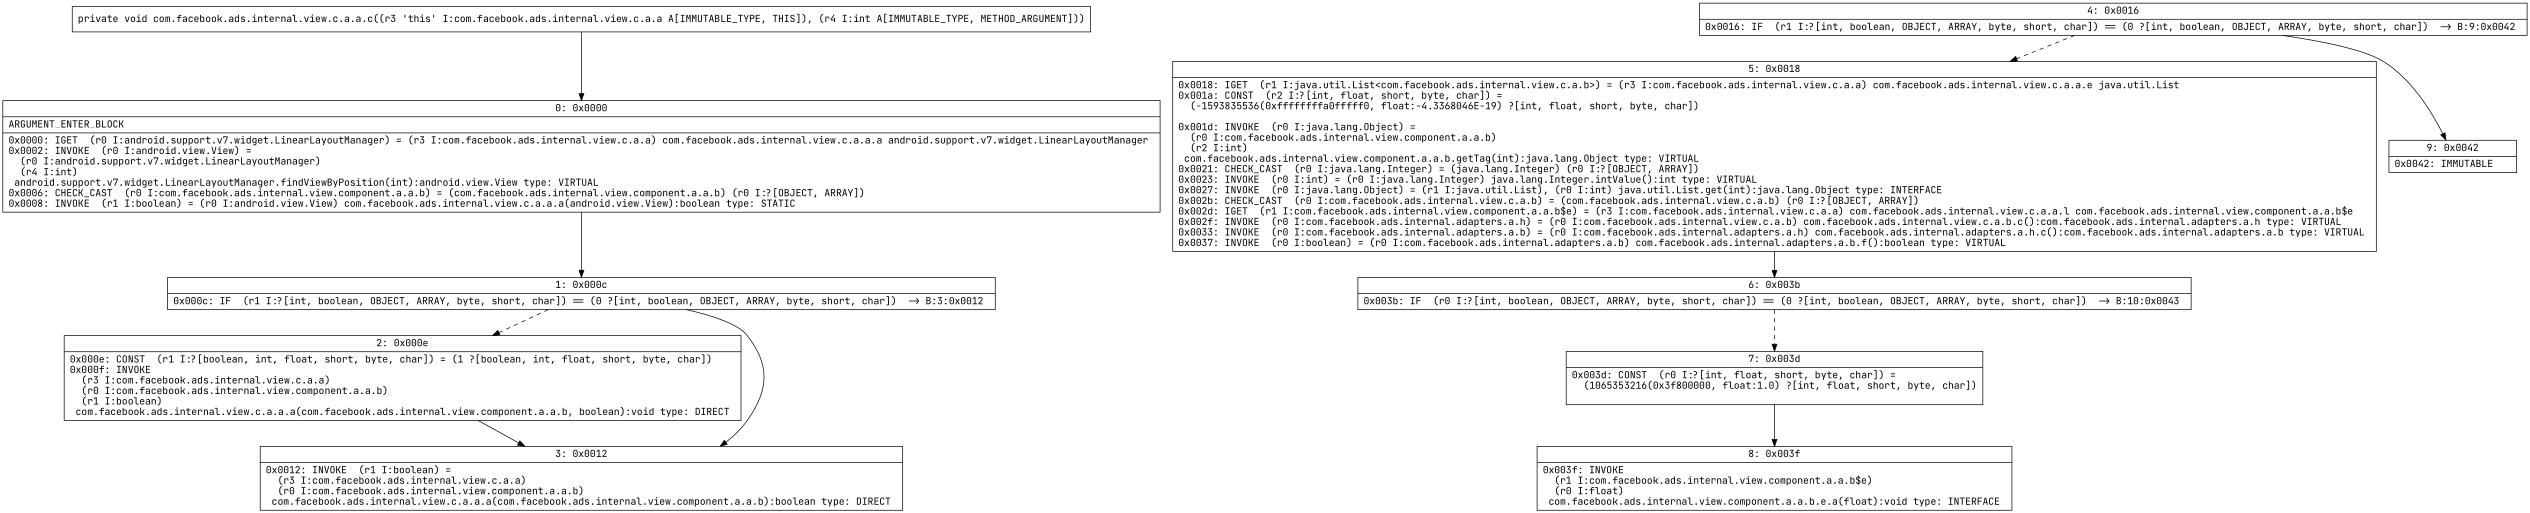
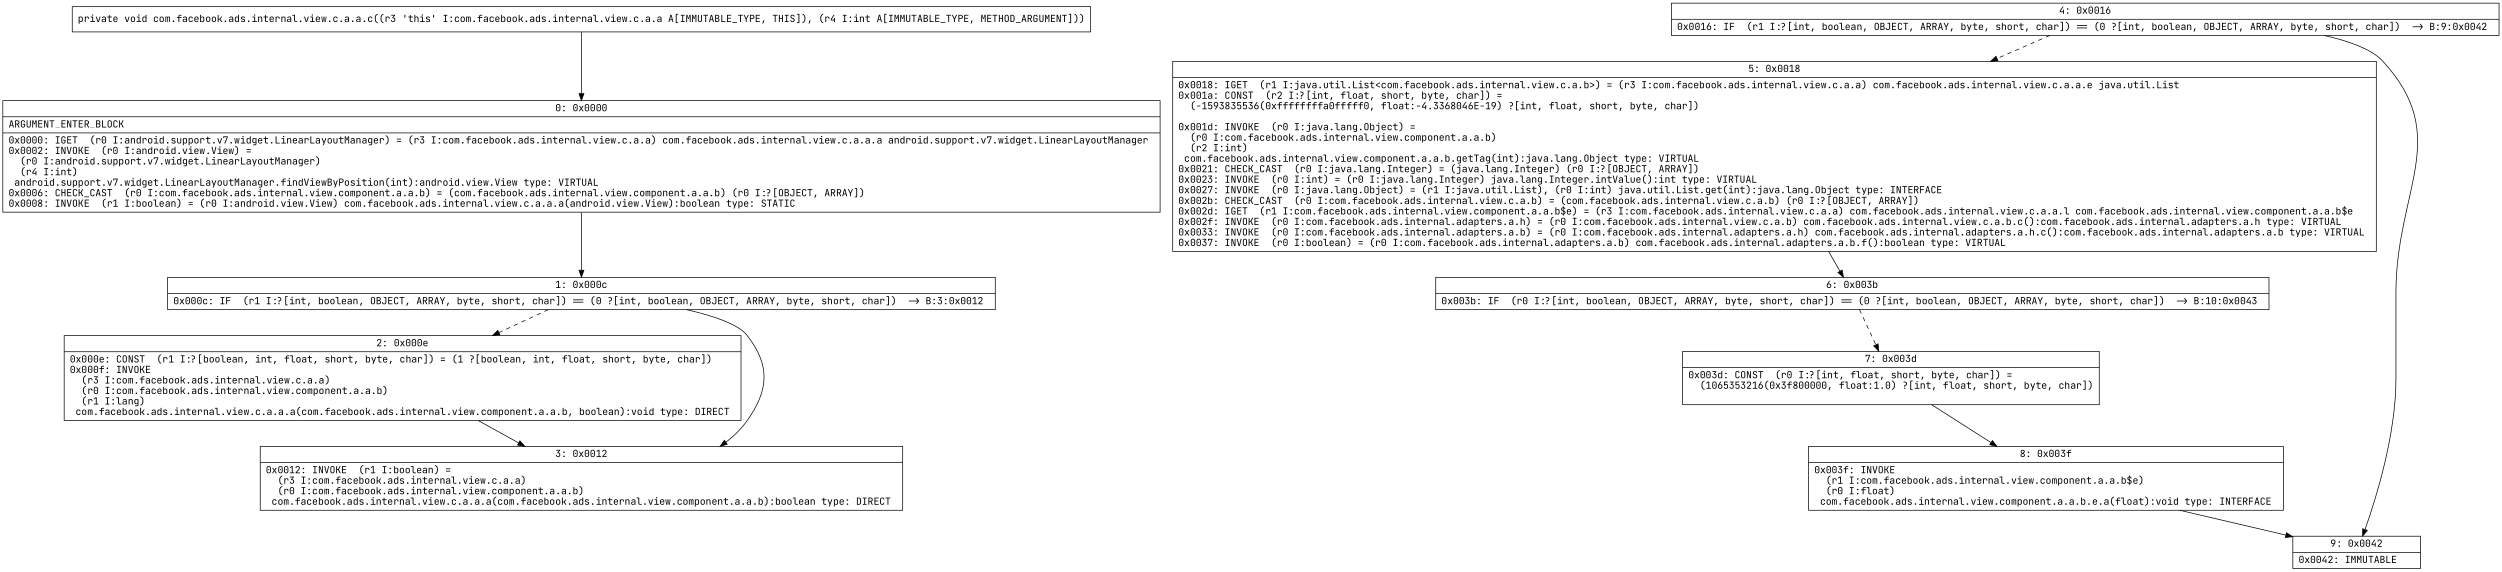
(116, 402) -> (108, 402)
none -> (2233, 523)
